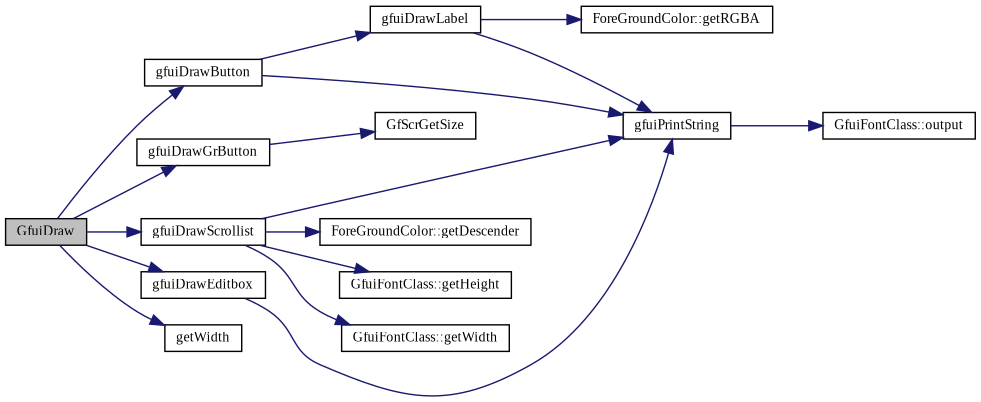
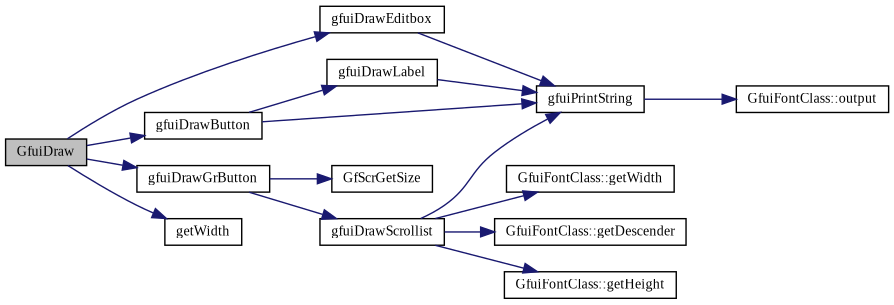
(677, 20) -> none
(107, 232) -> (286, 203)
(425, 232) -> (590, 232)
